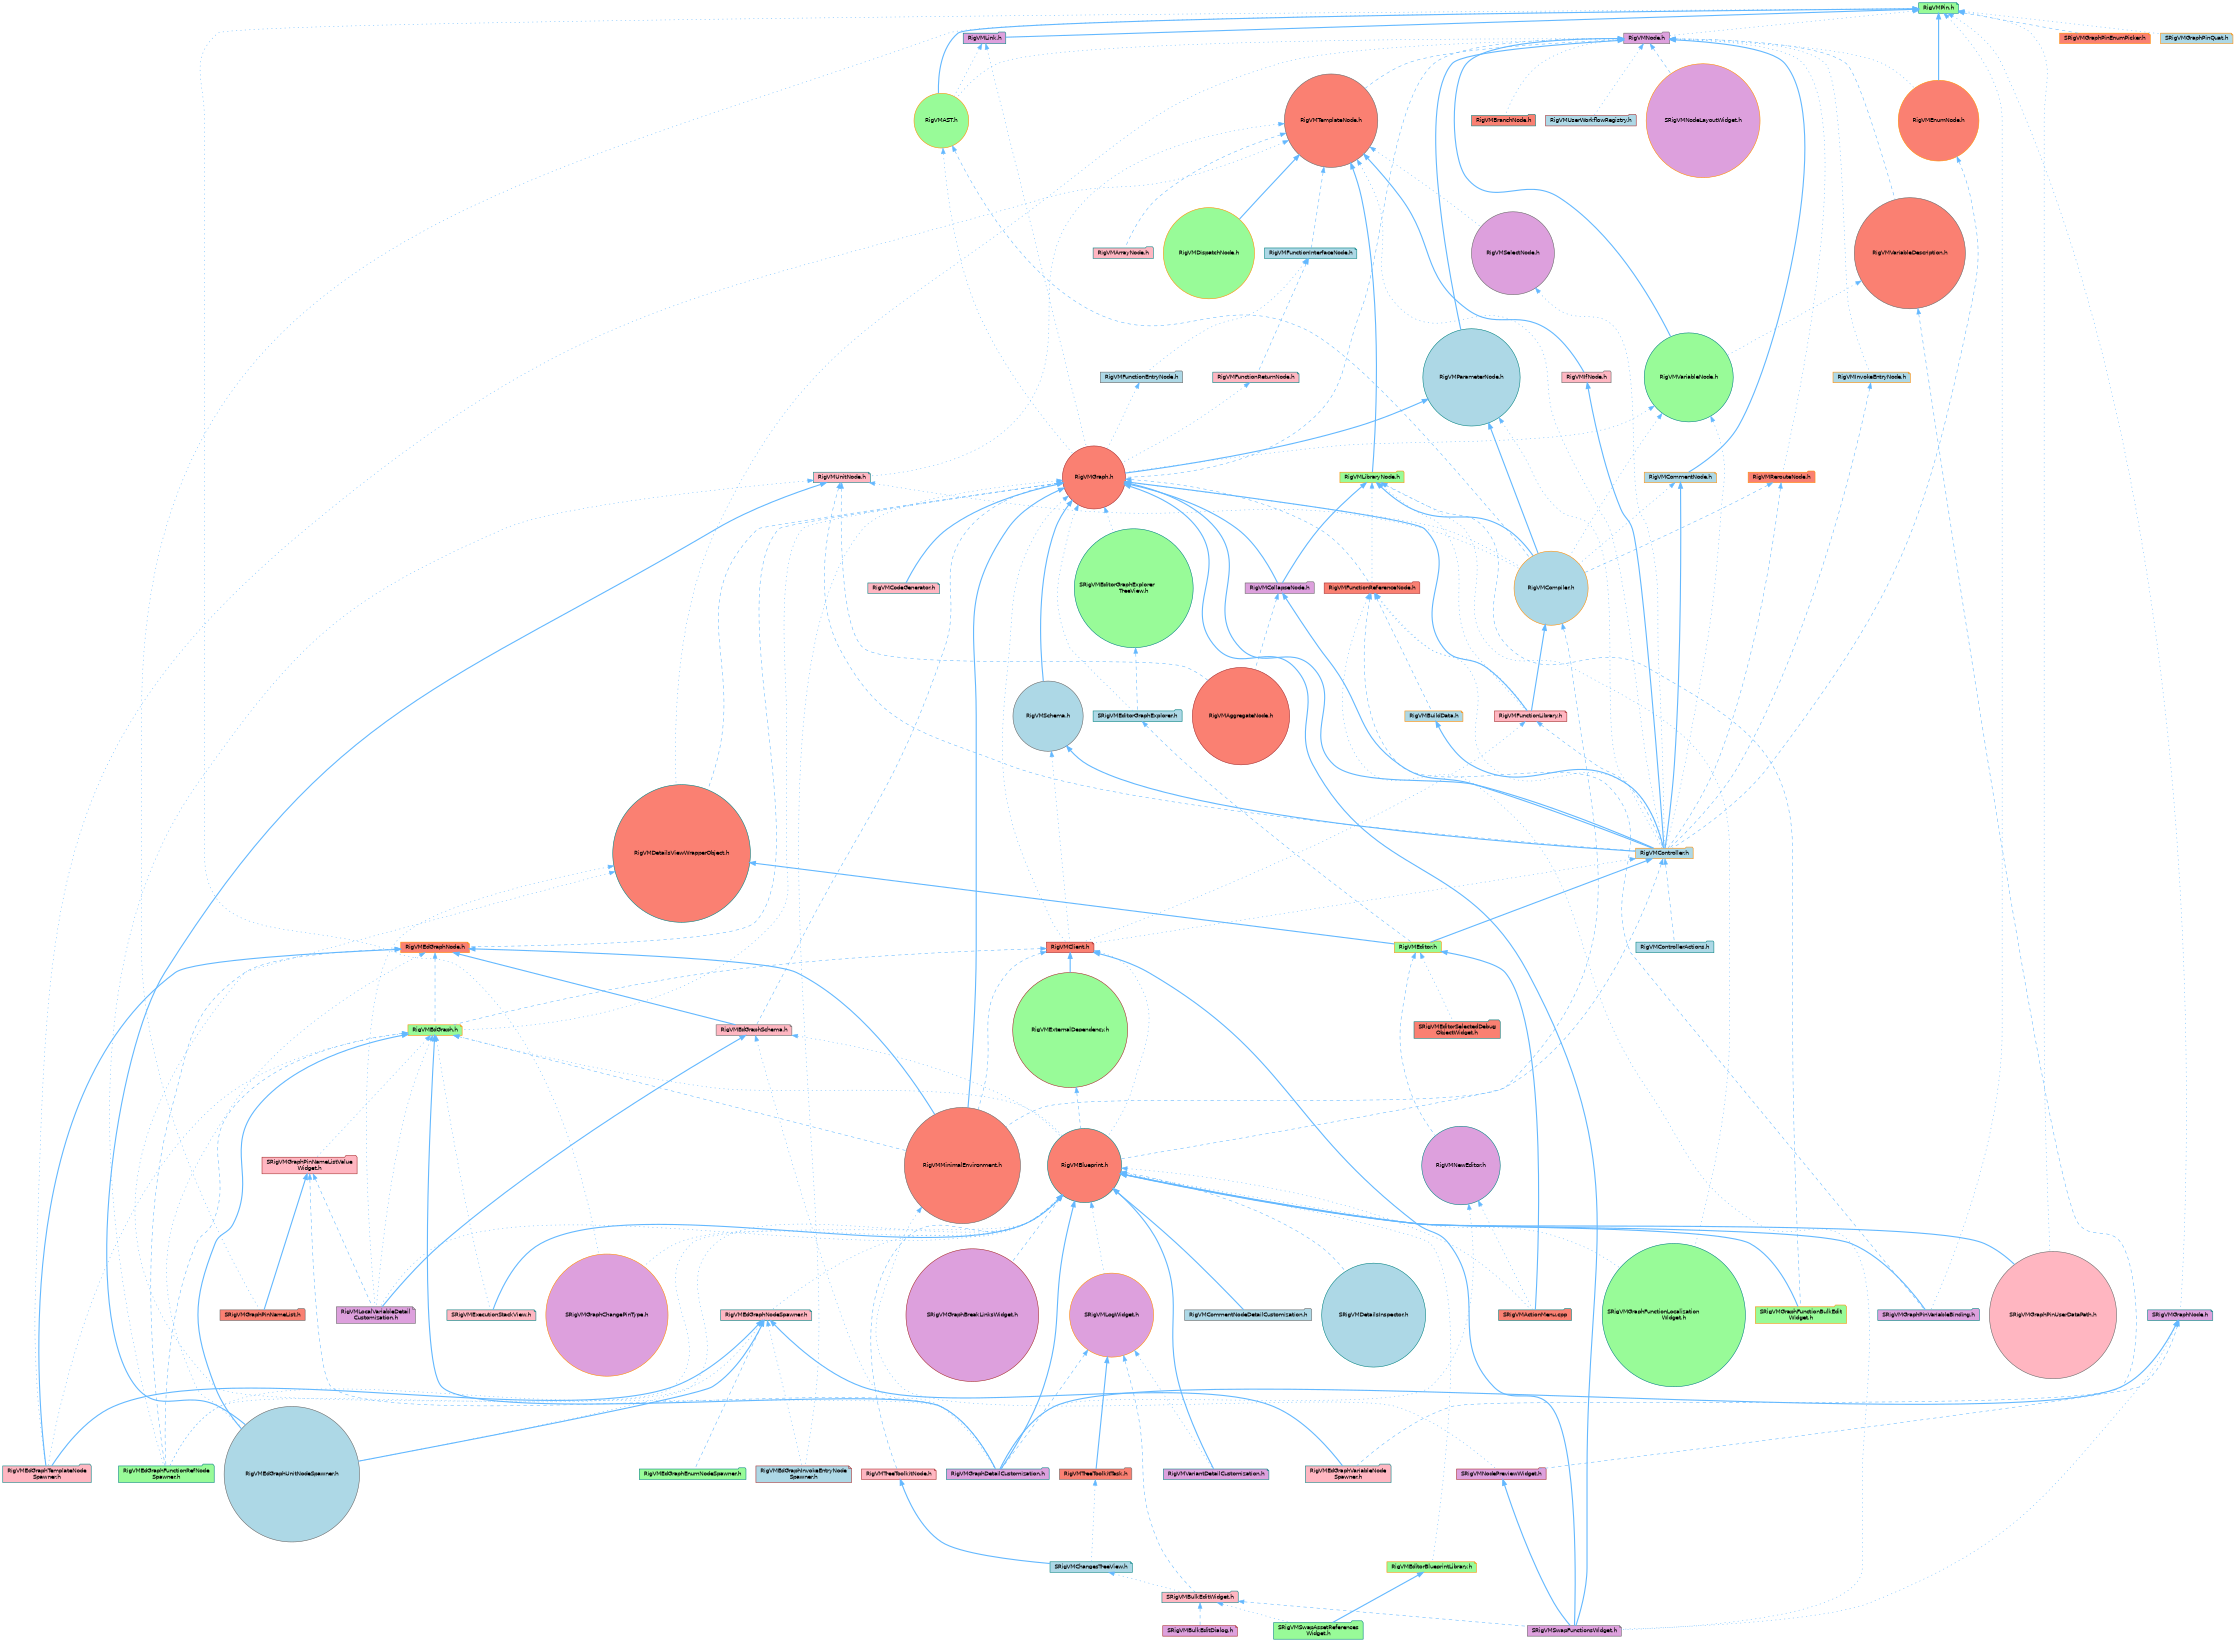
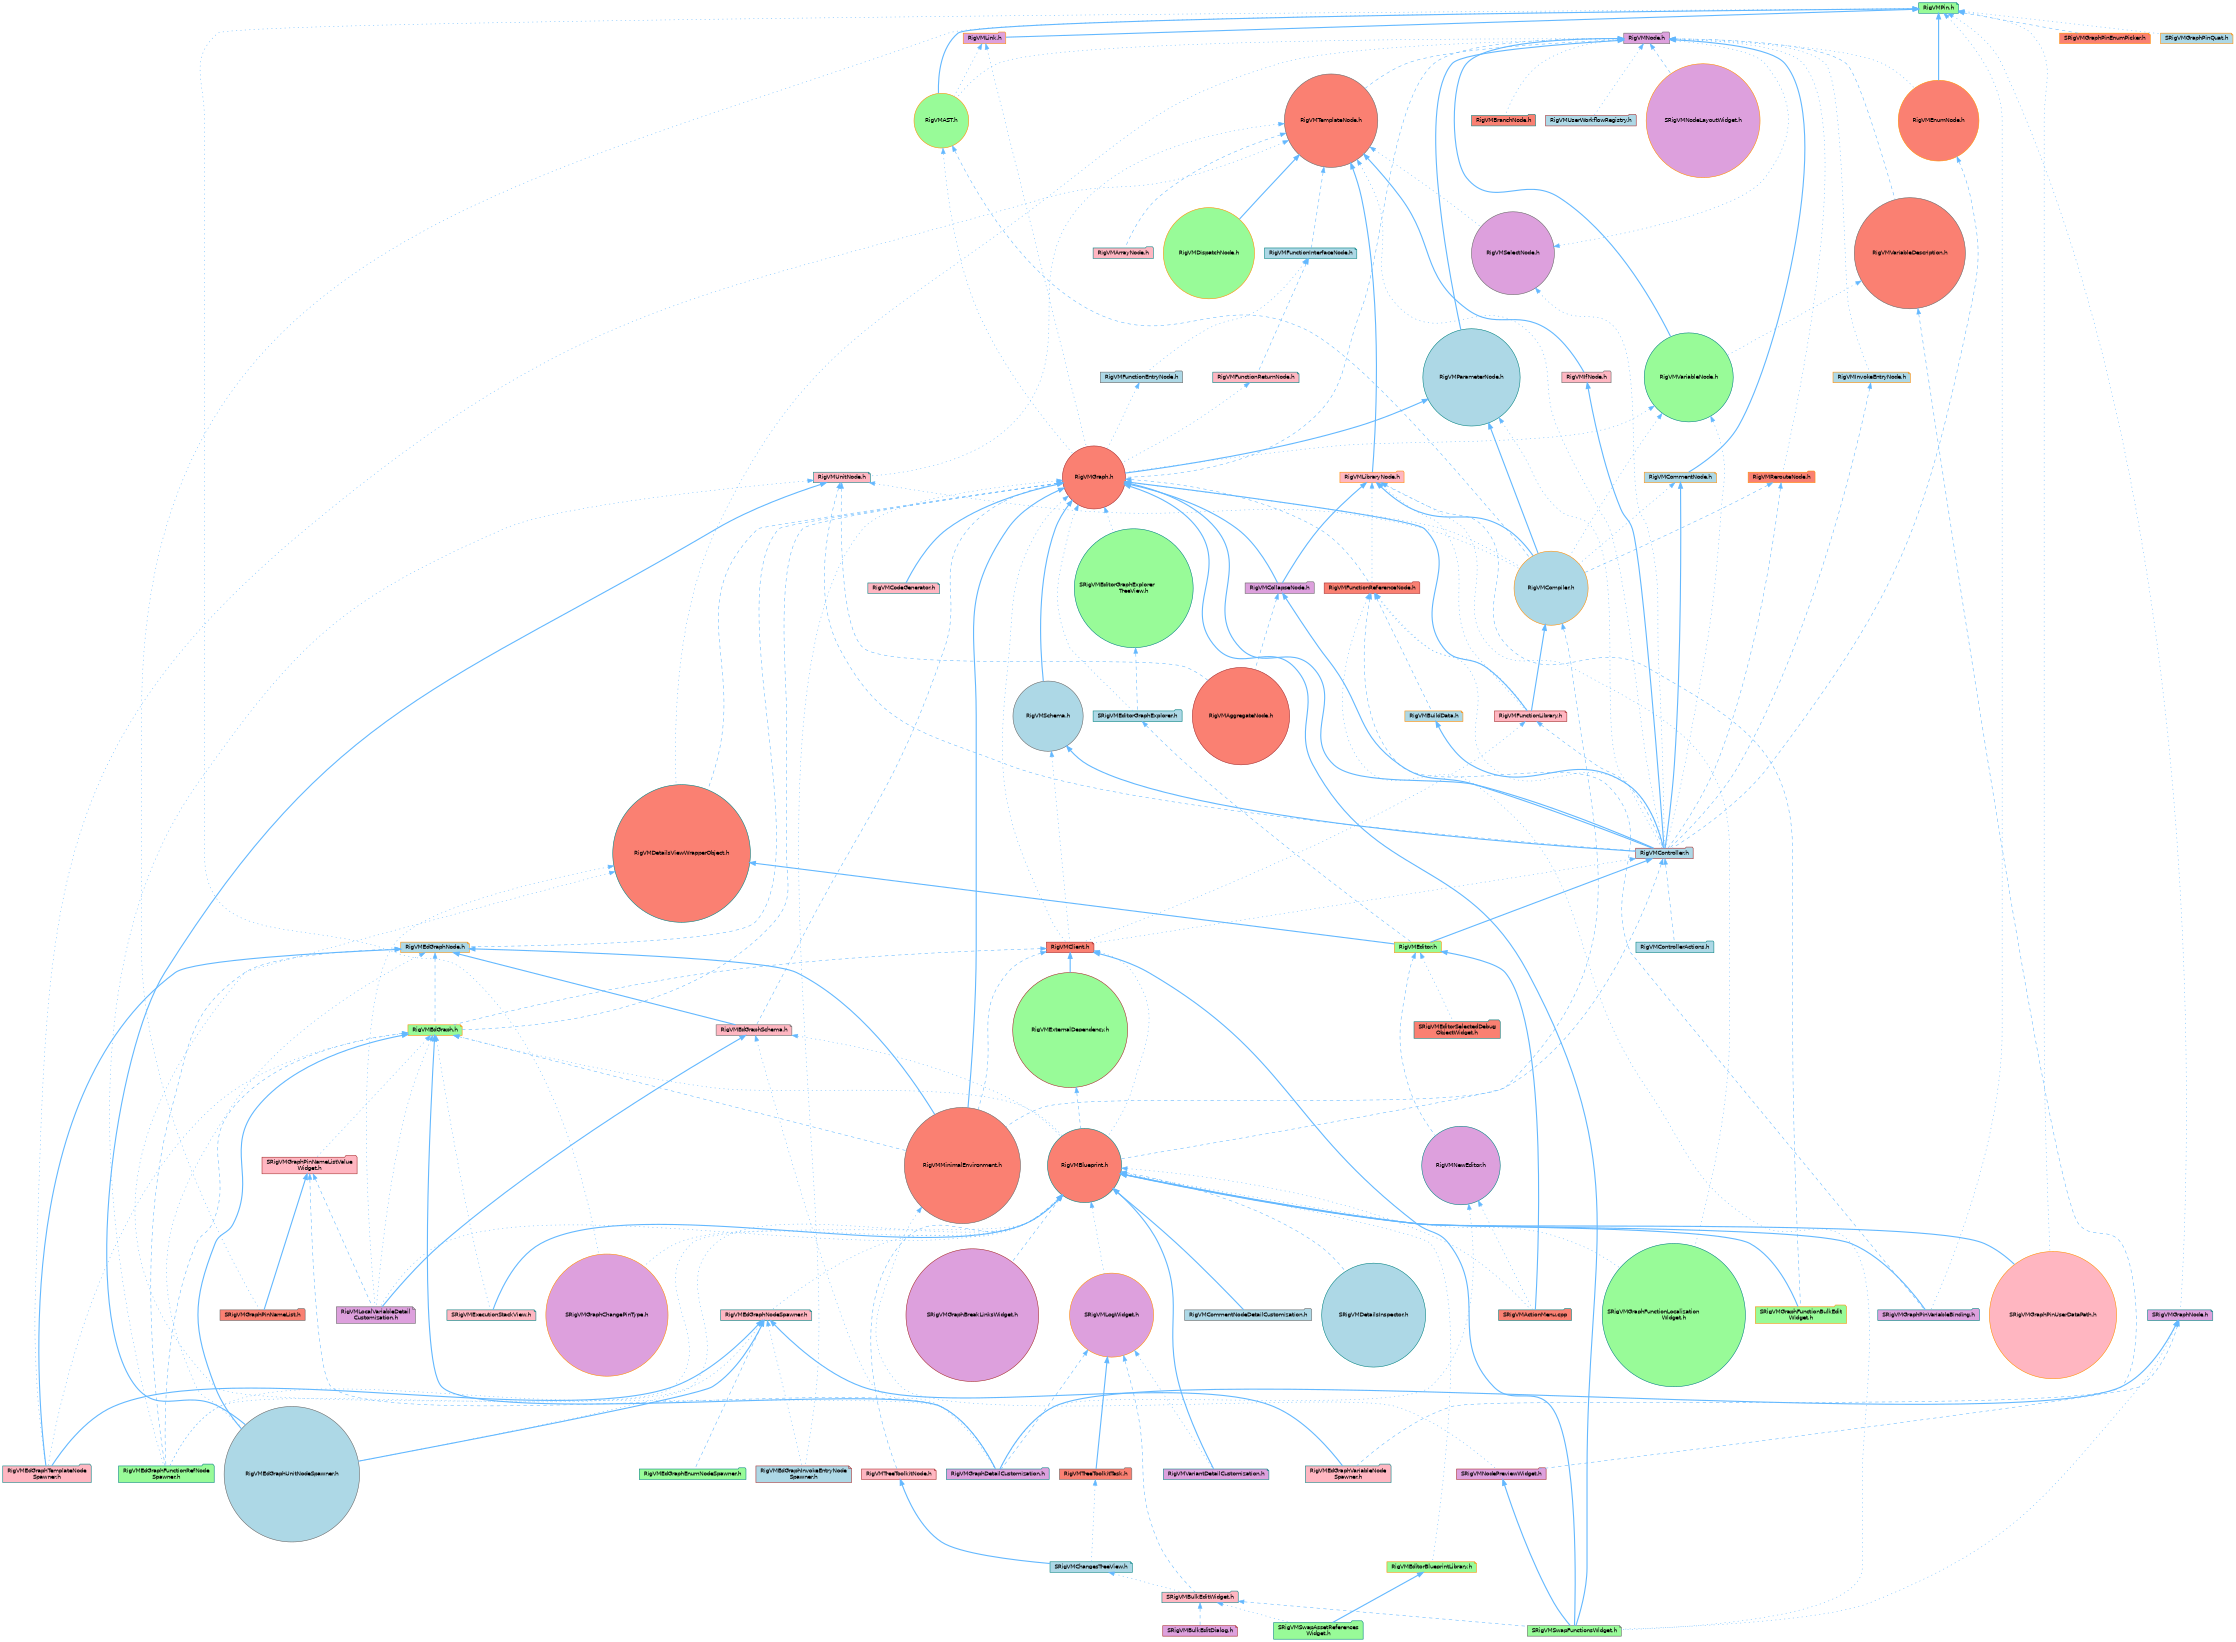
(1791, 23) -> (1767, 175)
(984, 38) -> (984, 38)
(1372, 477) -> (1372, 477)
(787, 765) -> (787, 765)
(1664, 853) -> (1664, 853)
(435, 947) -> (435, 947)
(2053, 1315) -> (2053, 1315)
(1054, 1343) -> none
(1574, 1631) -> (1574, 1631)
